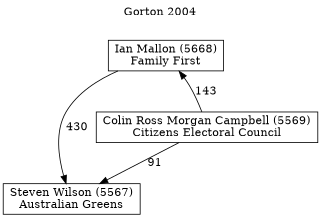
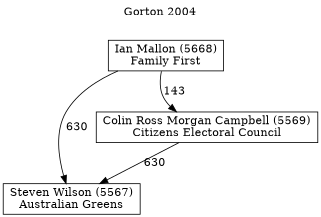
(194, 94) -> (161, 90)
(77, 127) -> (77, 127)
(155, 163) -> (155, 163)
